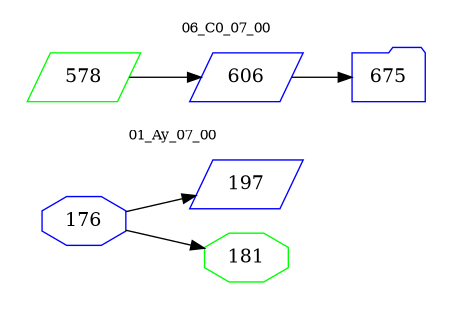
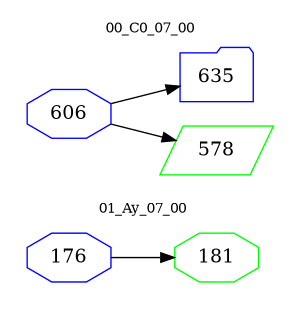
(226, 29) -> (150, 29)
(158, 77) -> (137, 131)
(246, 77) -> (69, 114)
(389, 77) -> (217, 77)
(246, 184) -> none
